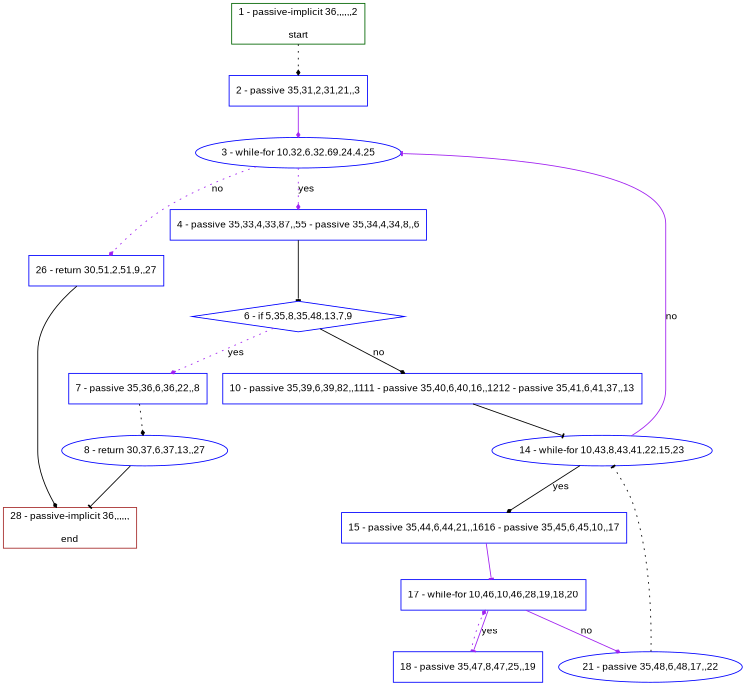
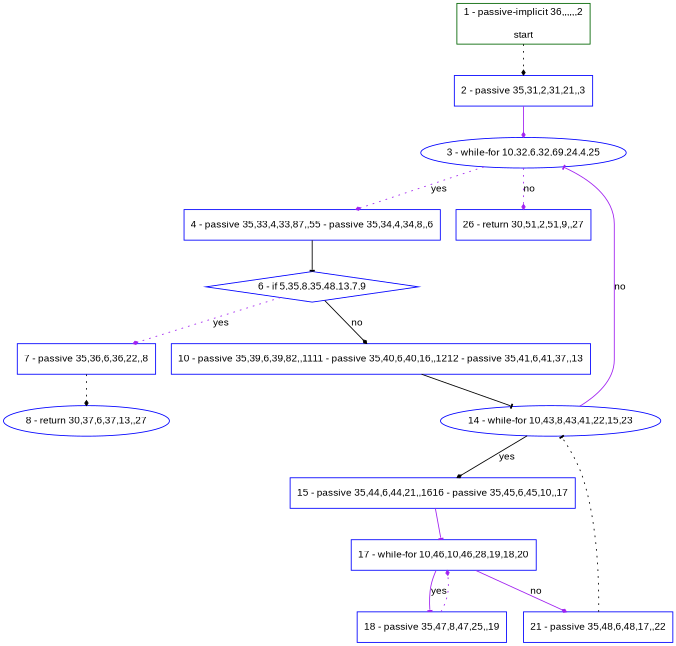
(70, 528) -> none
(650, 667) -> (598, 627)
